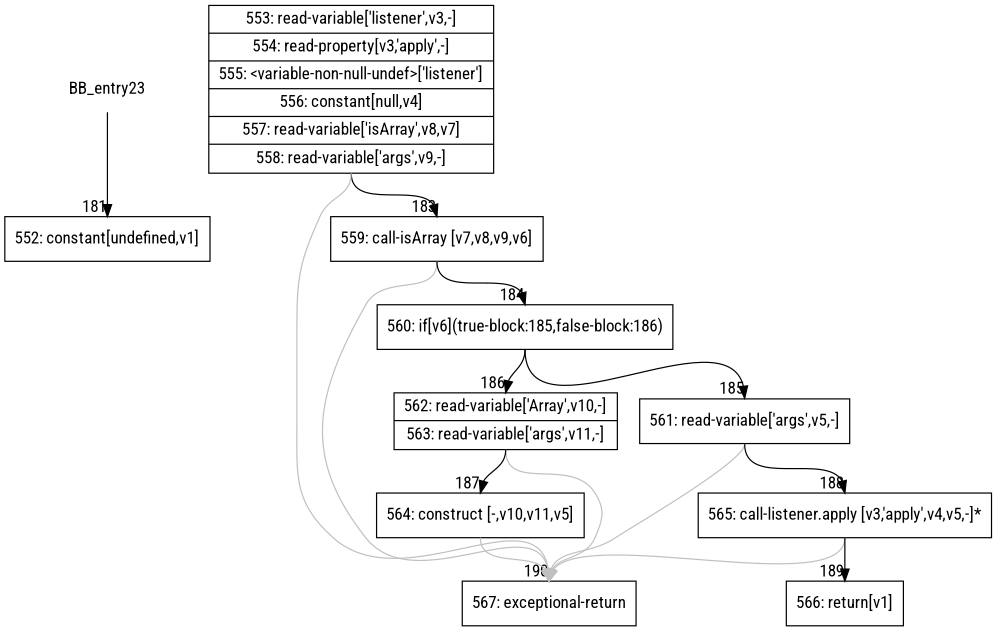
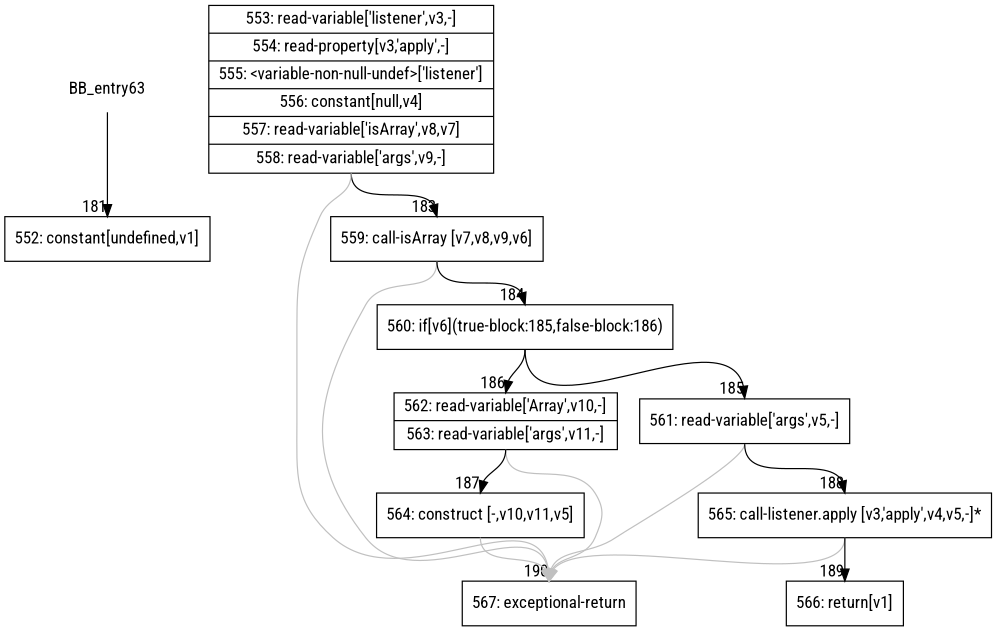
(107, 89) -> (107, 89)
